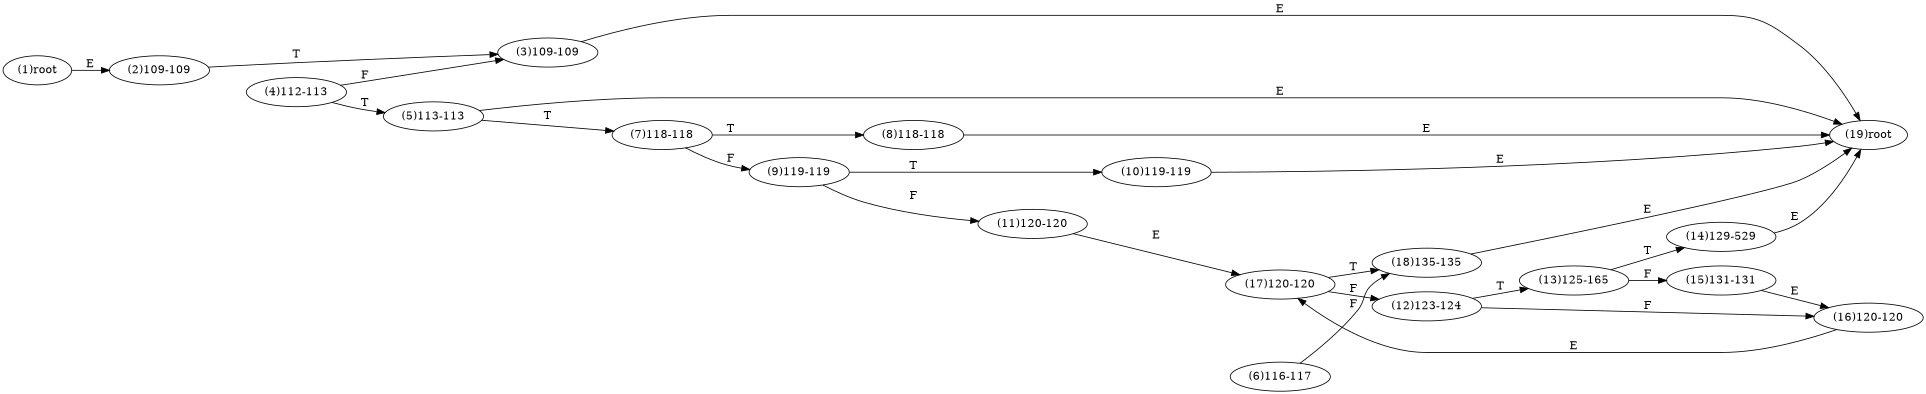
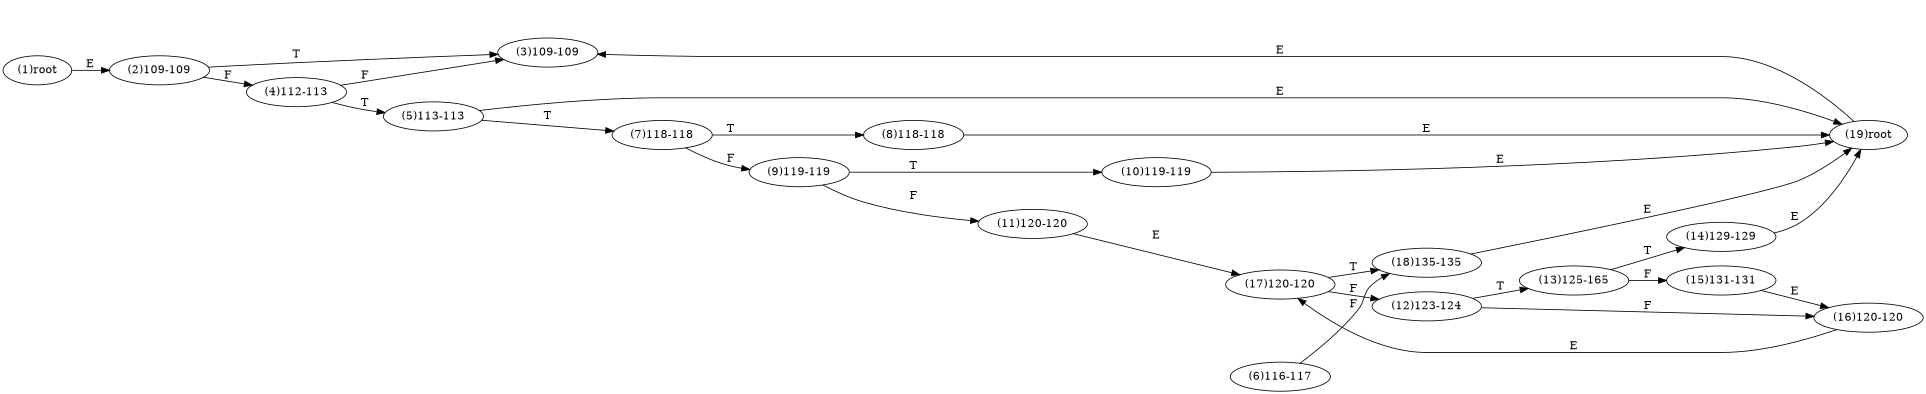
(1237, 15) -> (1239, 57)
none -> (224, 81)
(1721, 237) -> (1721, 237)
